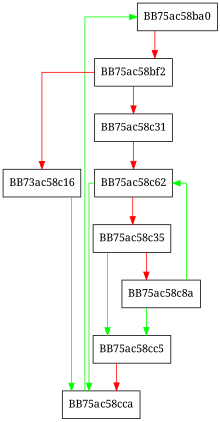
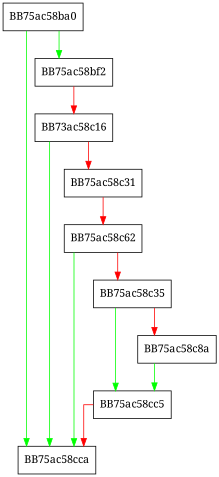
(155, 41) -> (59, 41)
(133, 96) -> (88, 151)
(85, 171) -> (27, 235)
(186, 228) -> none
